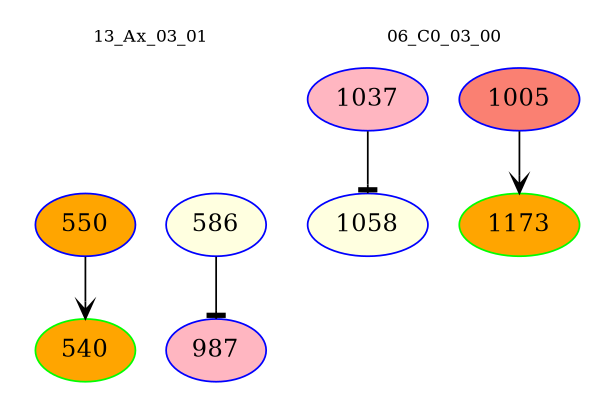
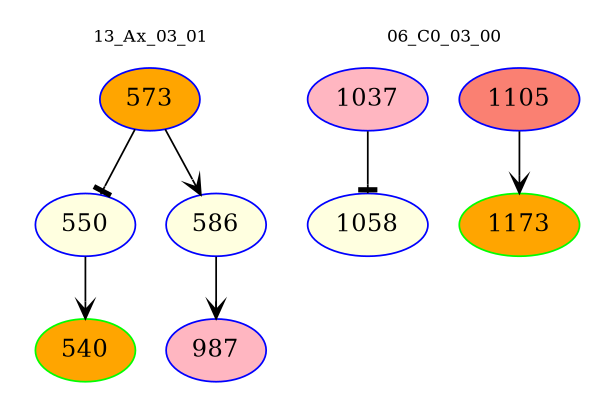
none -> (150, 99)
(519, 99) -> (519, 99)
(85, 225) -> (85, 225)
(216, 283) -> (216, 283)
